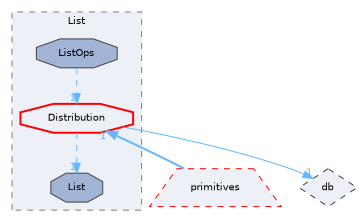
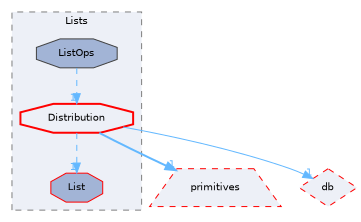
(77, 21) -> (77, 21)
(150, 152) -> (133, 150)
(77, 188) -> (77, 188)
(328, 188) -> (328, 188)
